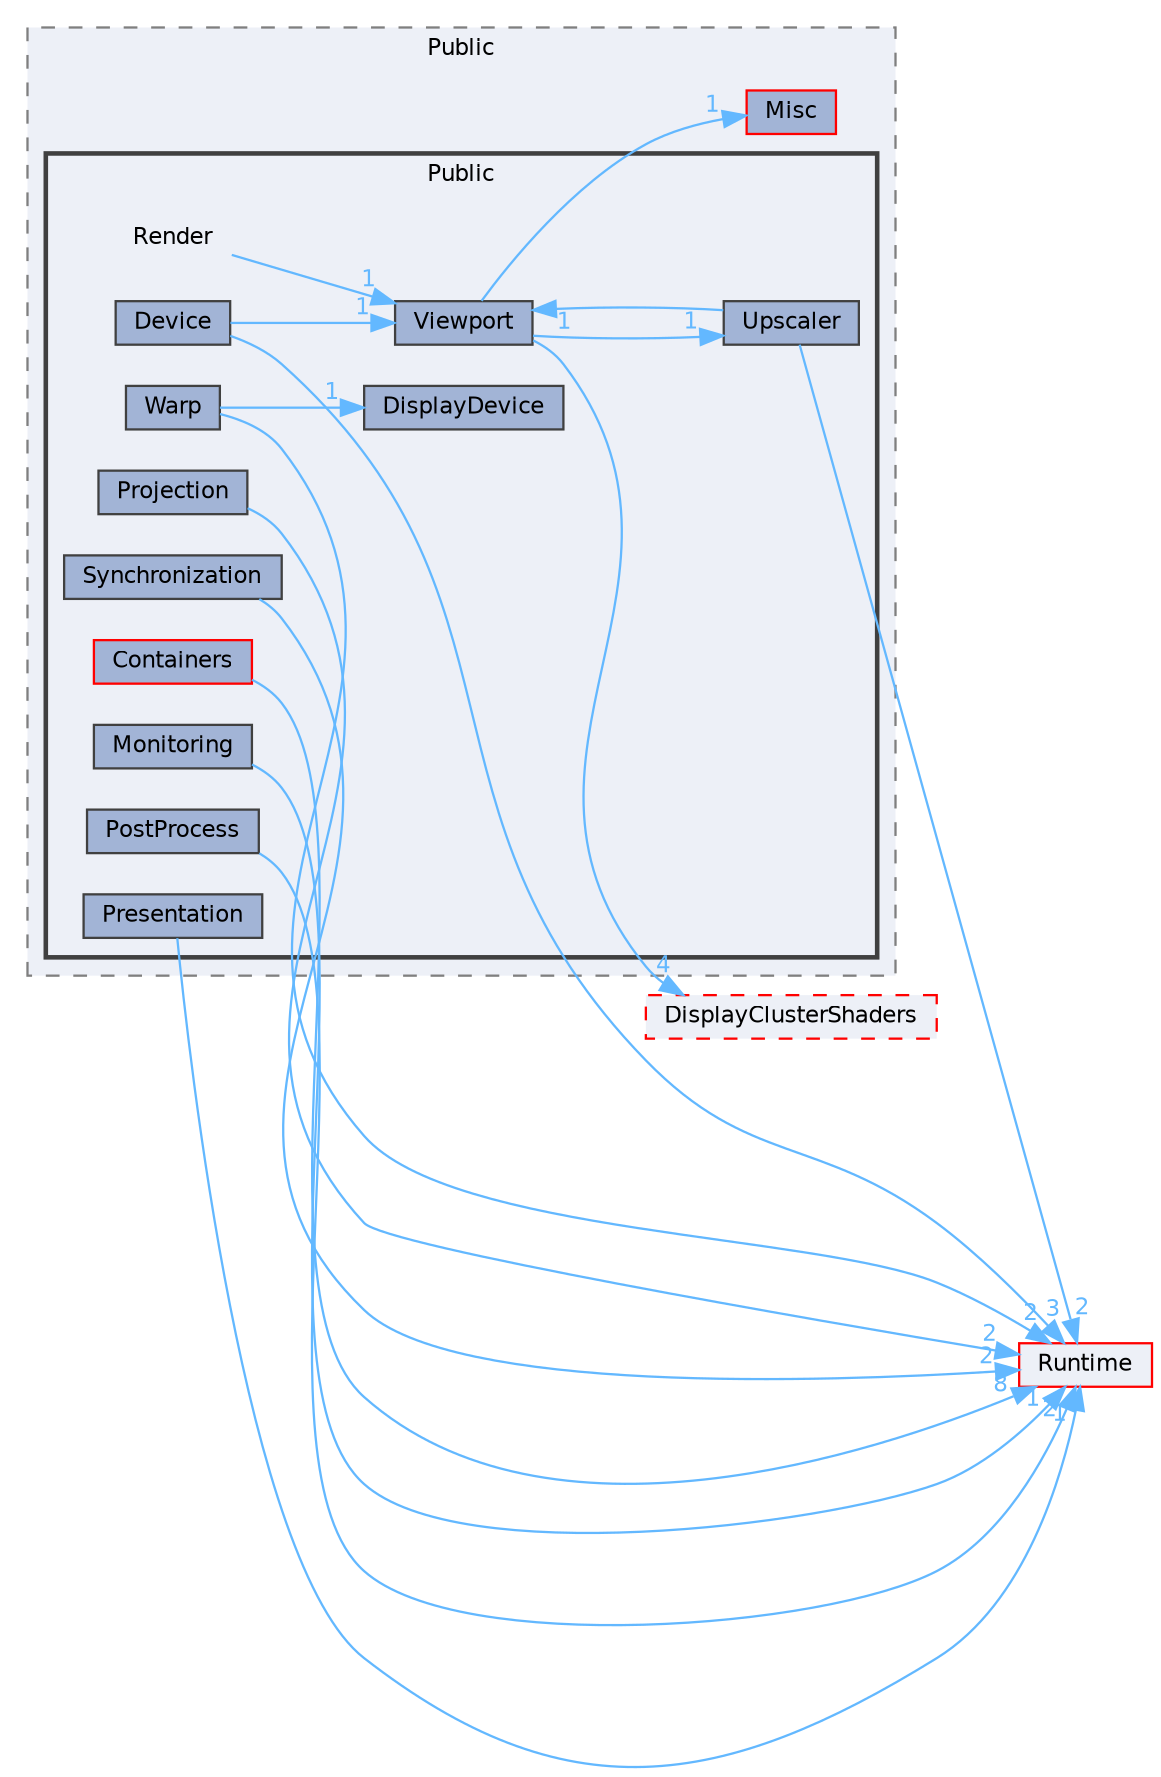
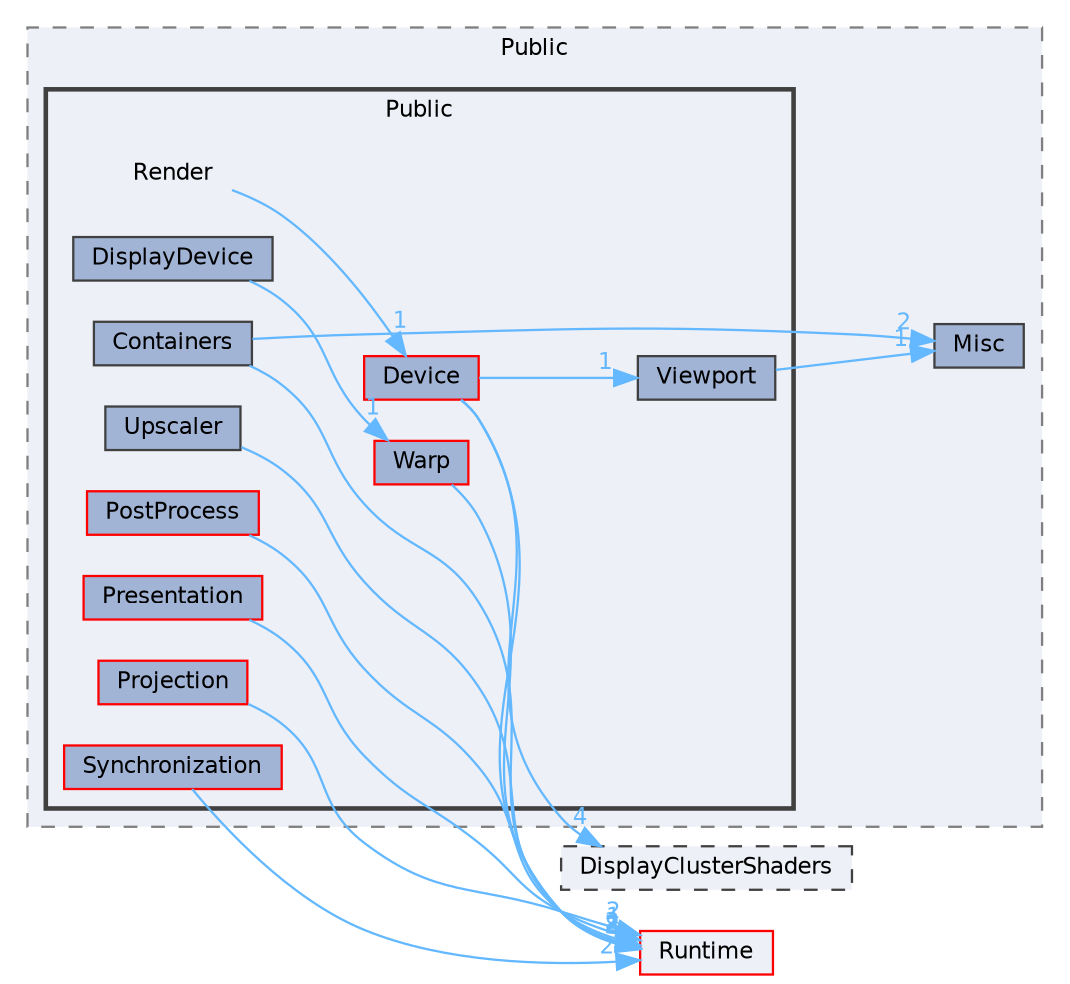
(791, 112) -> (979, 346)
(302, 276) -> (323, 251)
(640, 308) -> none
(173, 323) -> (421, 378)
none -> (582, 329)
(617, 338) -> none
(173, 408) -> (421, 463)
(280, 408) -> (323, 353)
(173, 492) -> (173, 683)
(173, 577) -> (173, 767)
(604, 659) -> (512, 621)
(173, 662) -> (173, 344)
(173, 747) -> none
(173, 831) -> (173, 513)
(173, 916) -> (173, 598)
(791, 1017) -> (707, 868)
